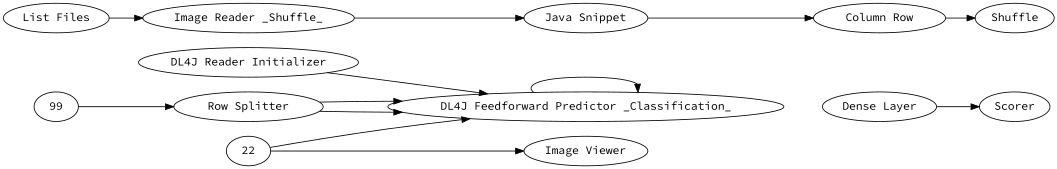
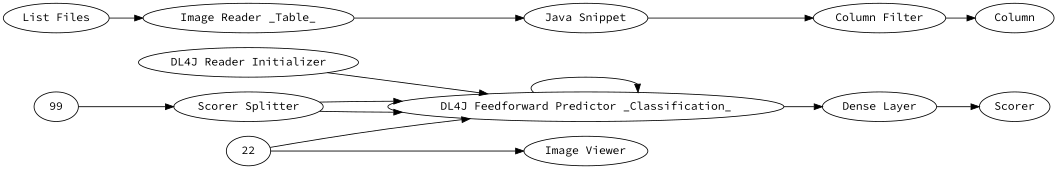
(248, 18) -> (248, 18)
(880, 18) -> (880, 18)
(1015, 18) -> (1015, 18)
(248, 107) -> (248, 107)
none -> (799, 107)
